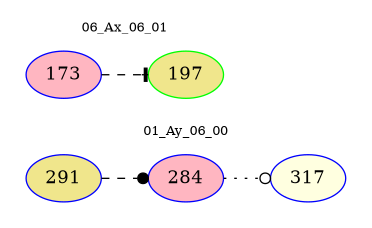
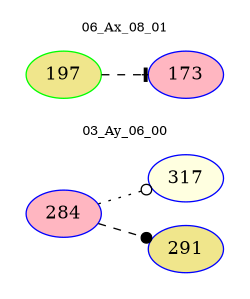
(125, 28) -> (125, 28)
(122, 75) -> (122, 75)
(186, 132) -> (125, 132)
(120, 178) -> (120, 230)
